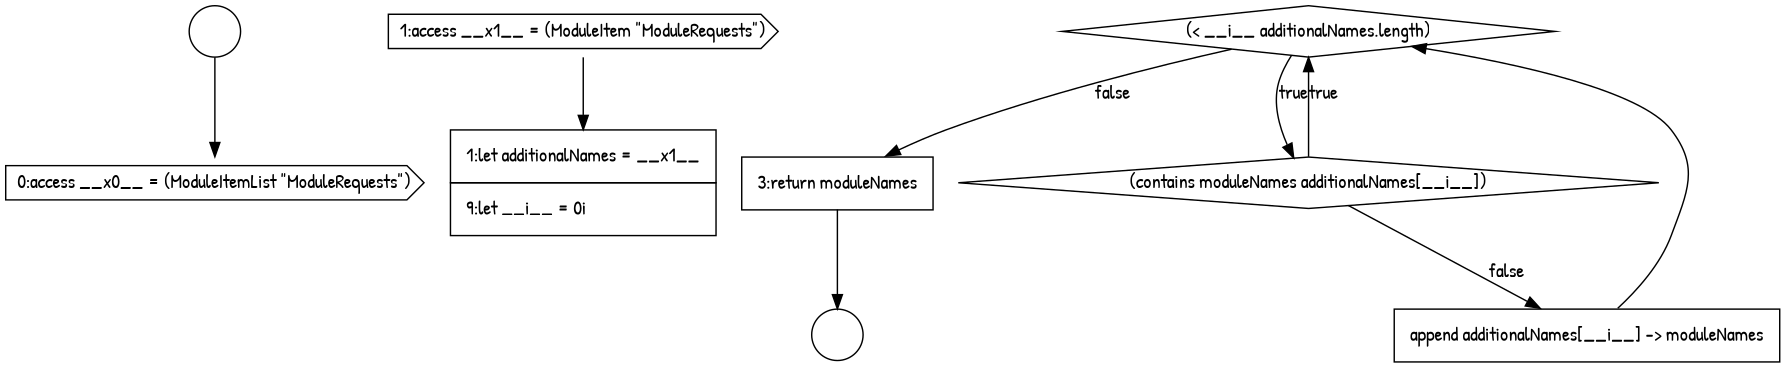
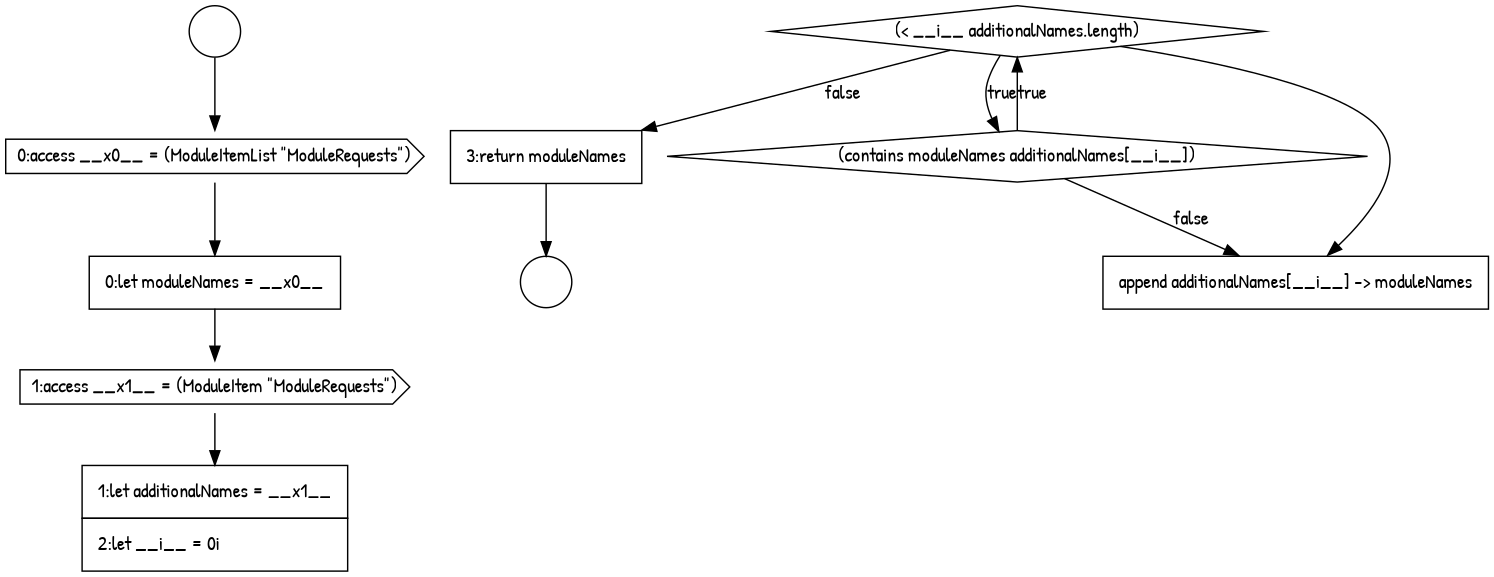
(1649, 112) -> (1320, 94)
(527, 208) -> (159, 544)
none -> (215, 282)
